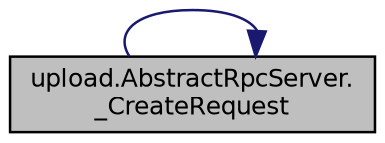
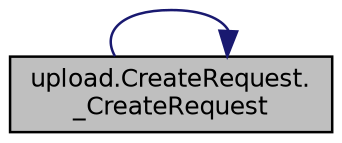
(193, 94) -> (171, 94)
